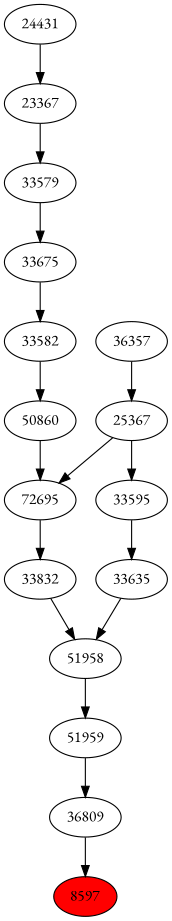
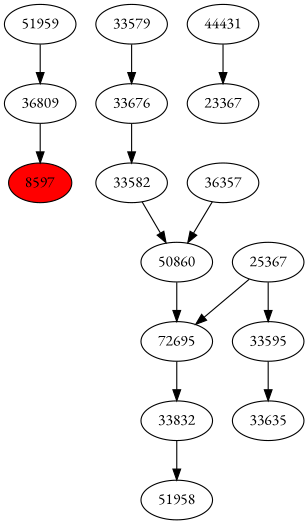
(40, 24) -> (223, 24)
(40, 138) -> none
(40, 262) -> (132, 104)
(132, 376) -> (203, 217)
(111, 614) -> none
(85, 693) -> none
